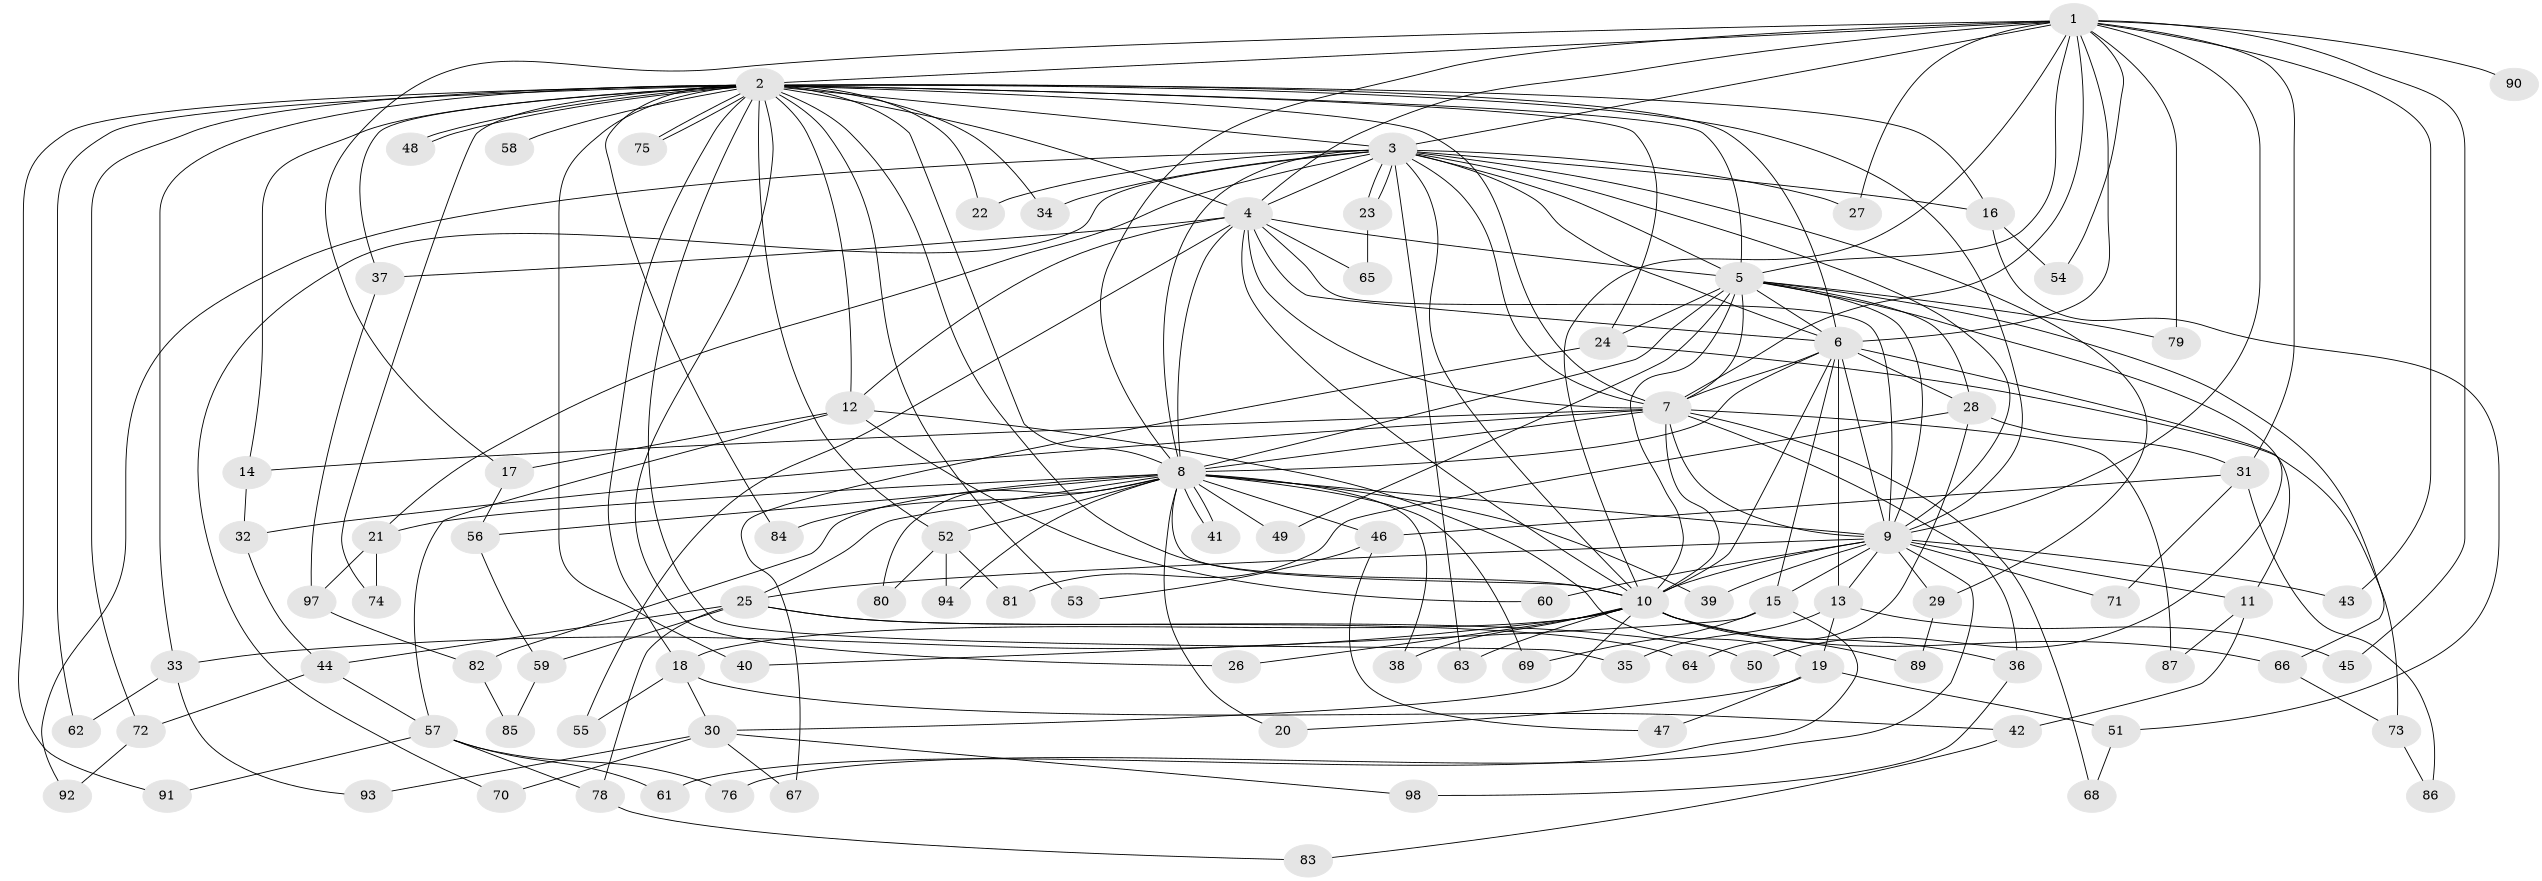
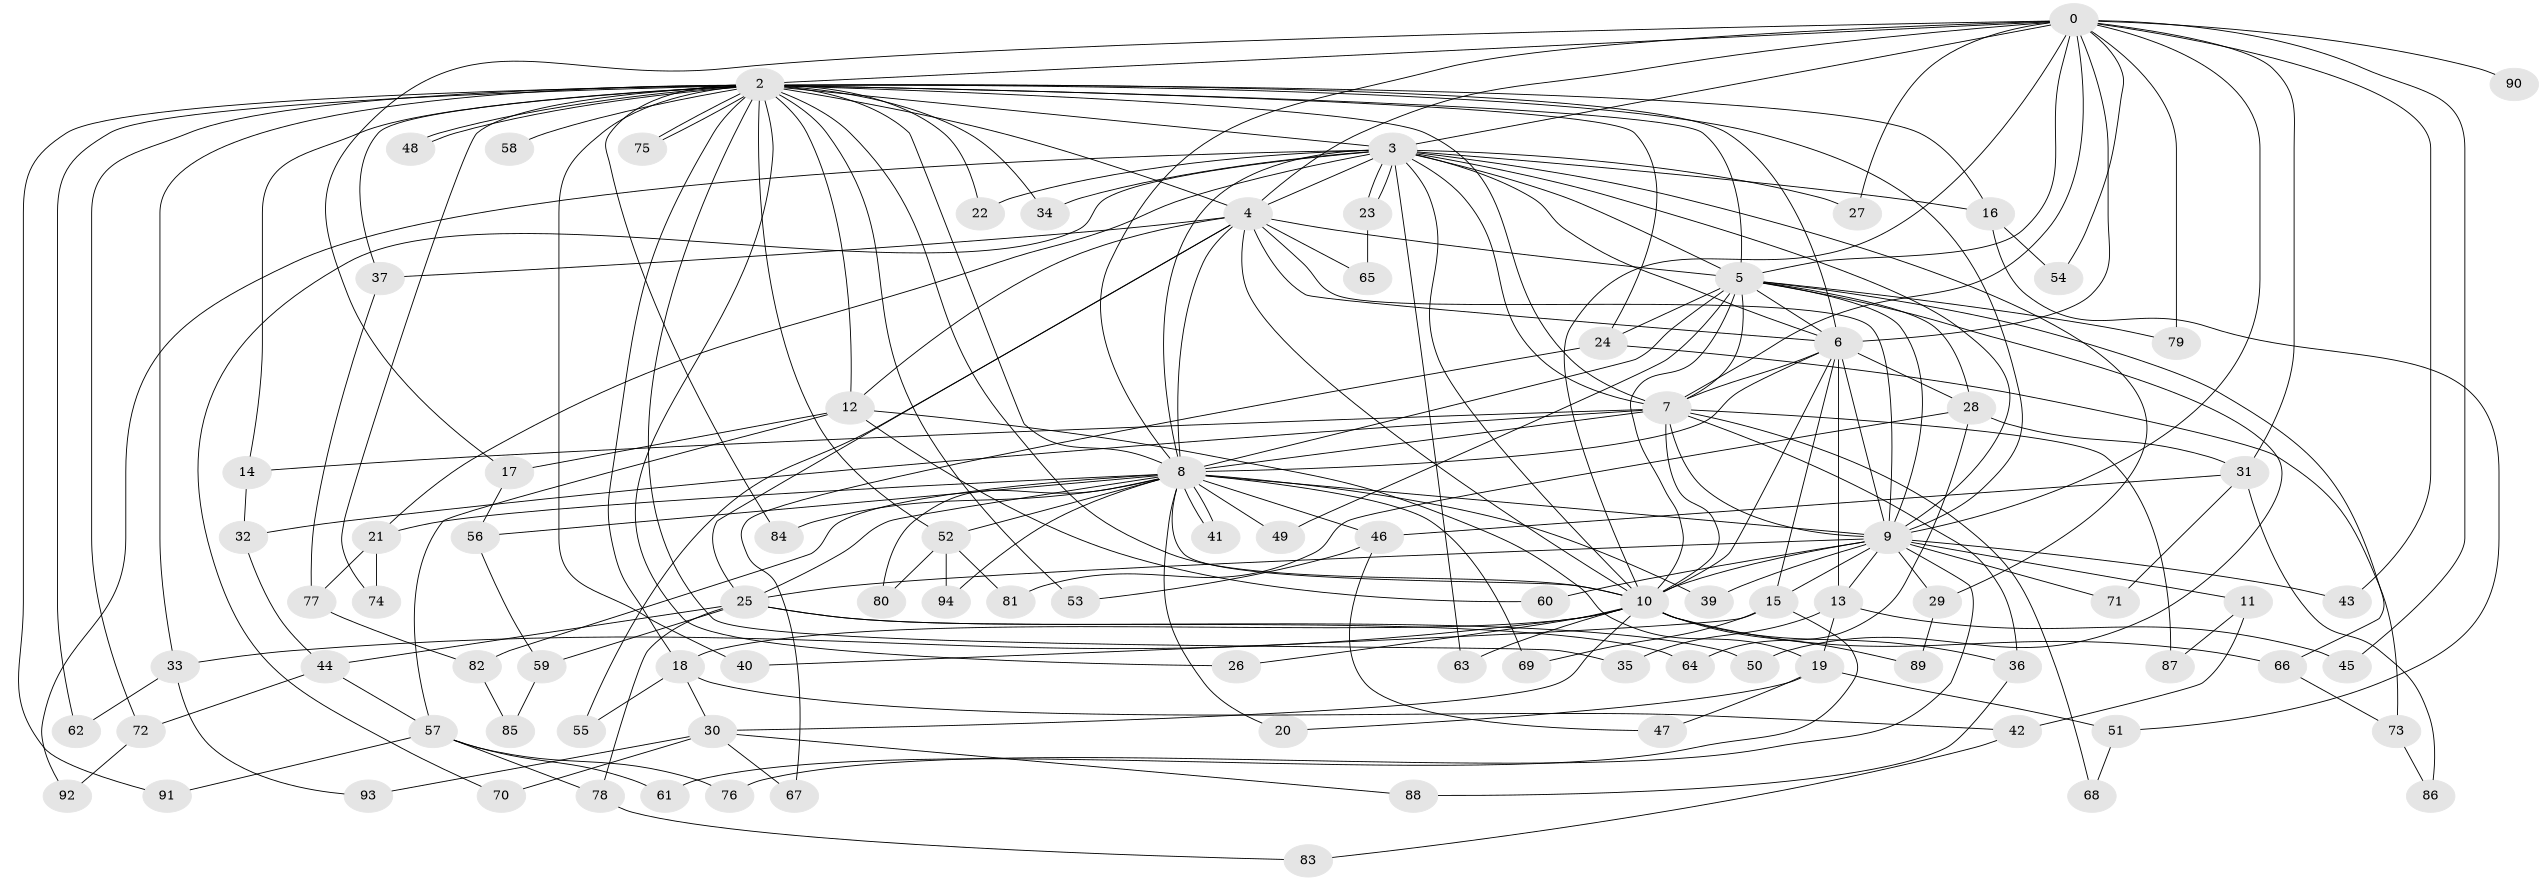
(2074, 20) -> (2074, 20)
(1400, 372) -> (813, 465)
(2125, 411) -> none
(312, 602) -> (312, 602)
(1397, 667) -> none
(1414, 796) -> (1414, 796)
